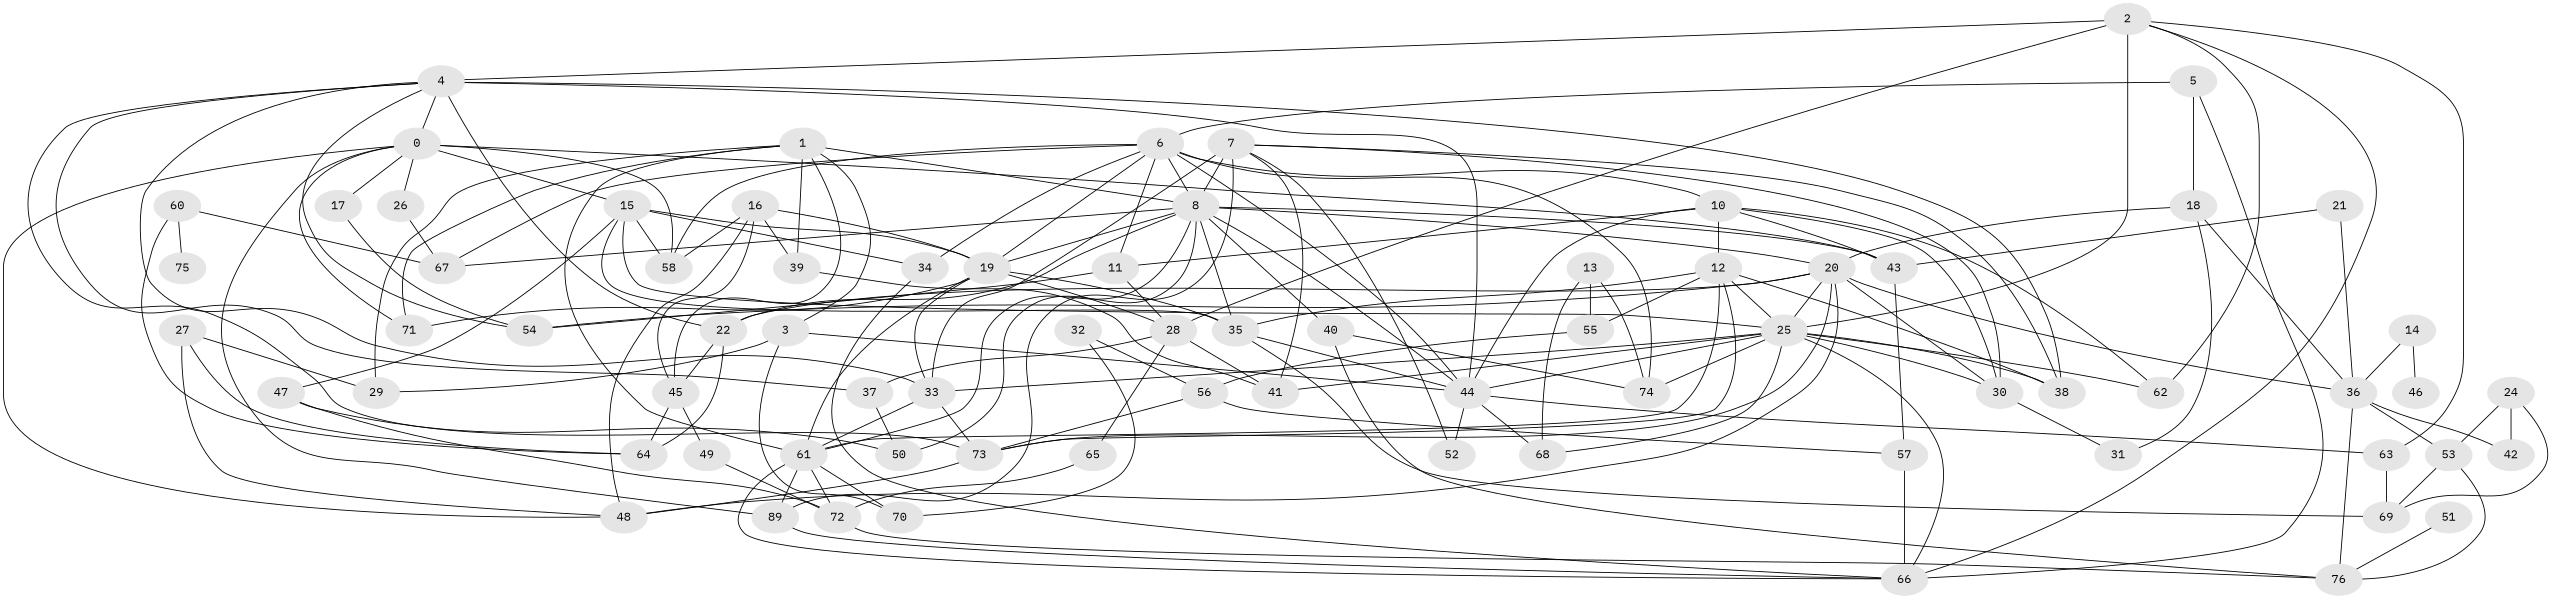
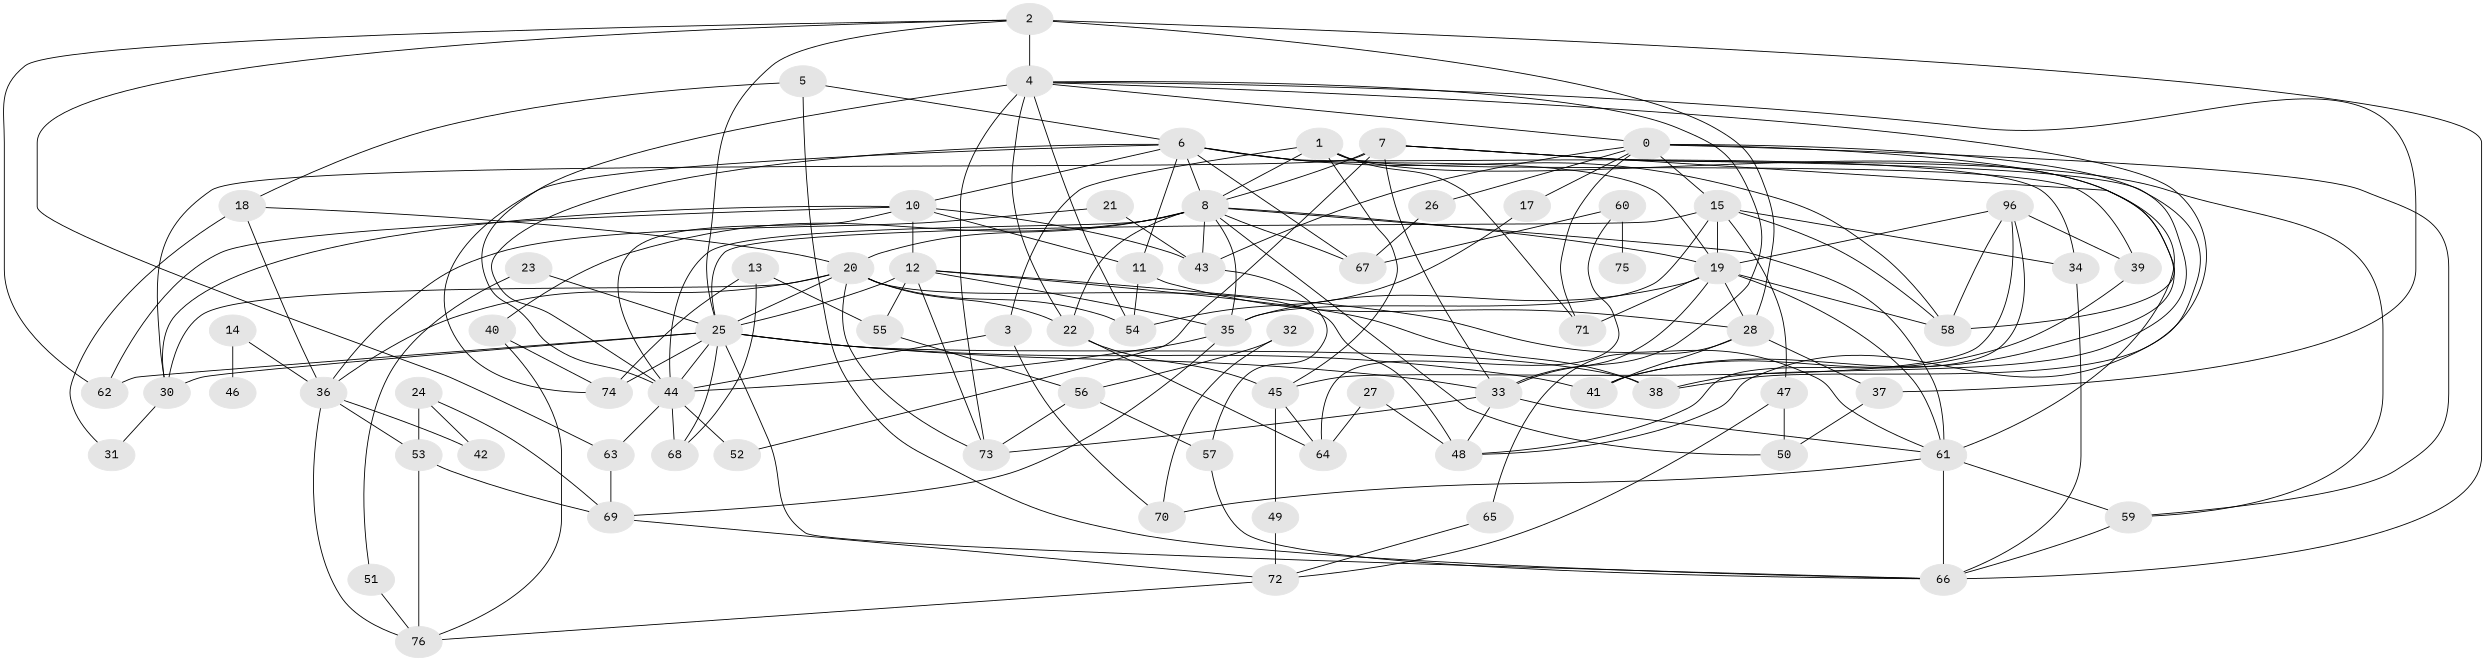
(755, 206) -> (2010, 206)
none -> (529, 268)
none -> (1833, 299)
(376, 393) -> none
(819, 484) -> (990, 553)
(835, 487) -> (1479, 424)
(775, 517) -> (2129, 517)
